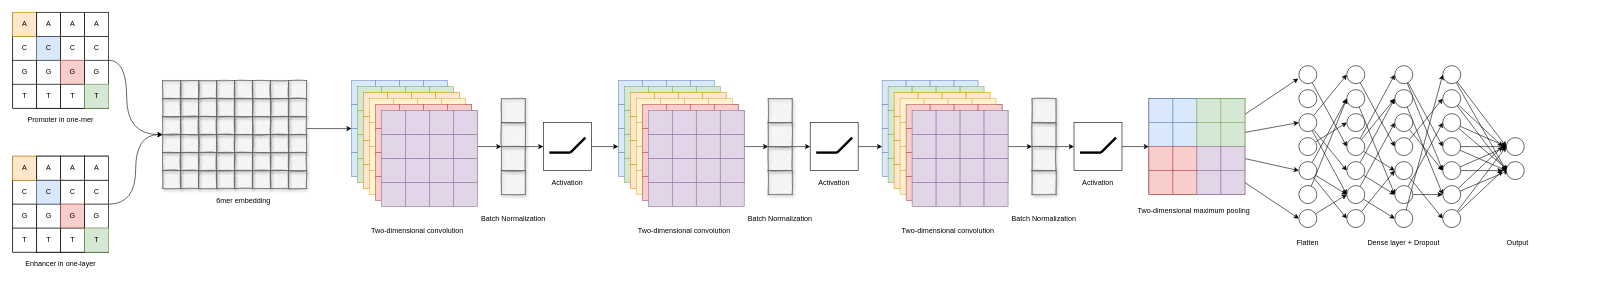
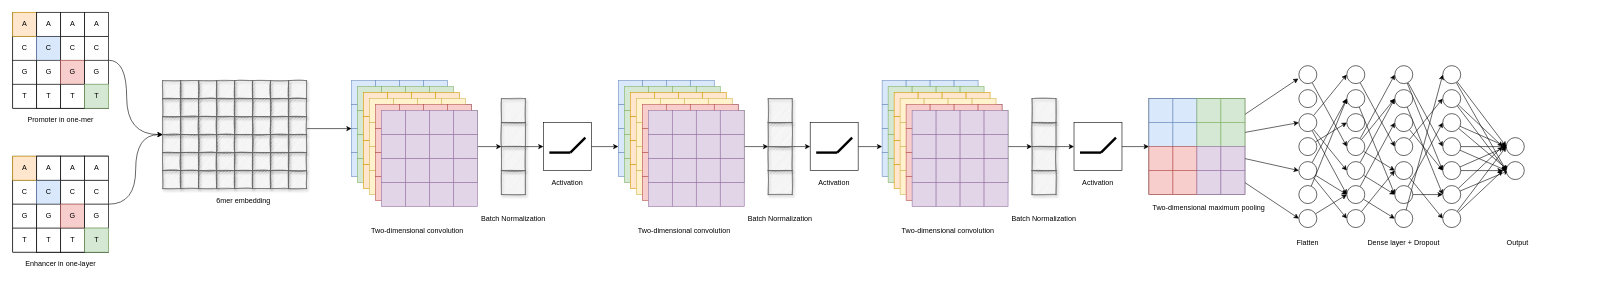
(1194, 211) -> (1209, 208)
